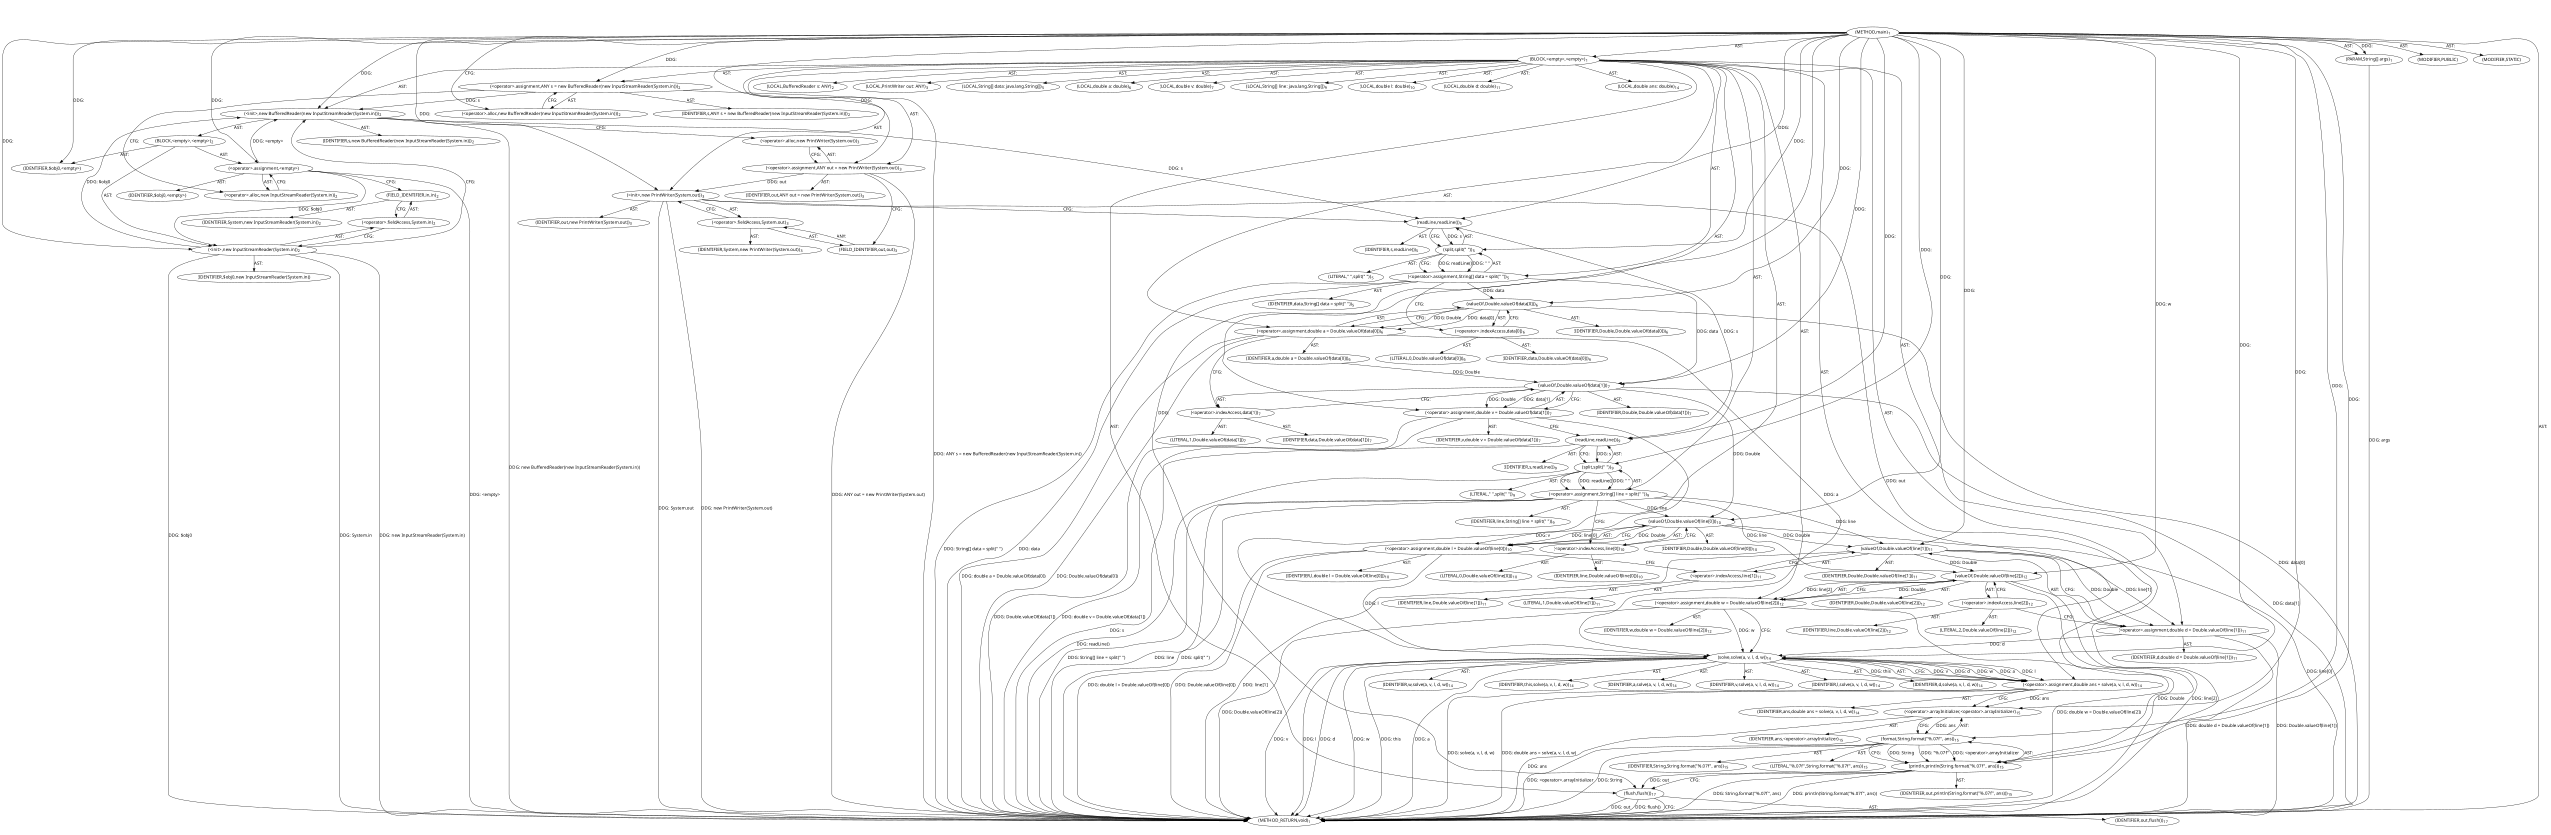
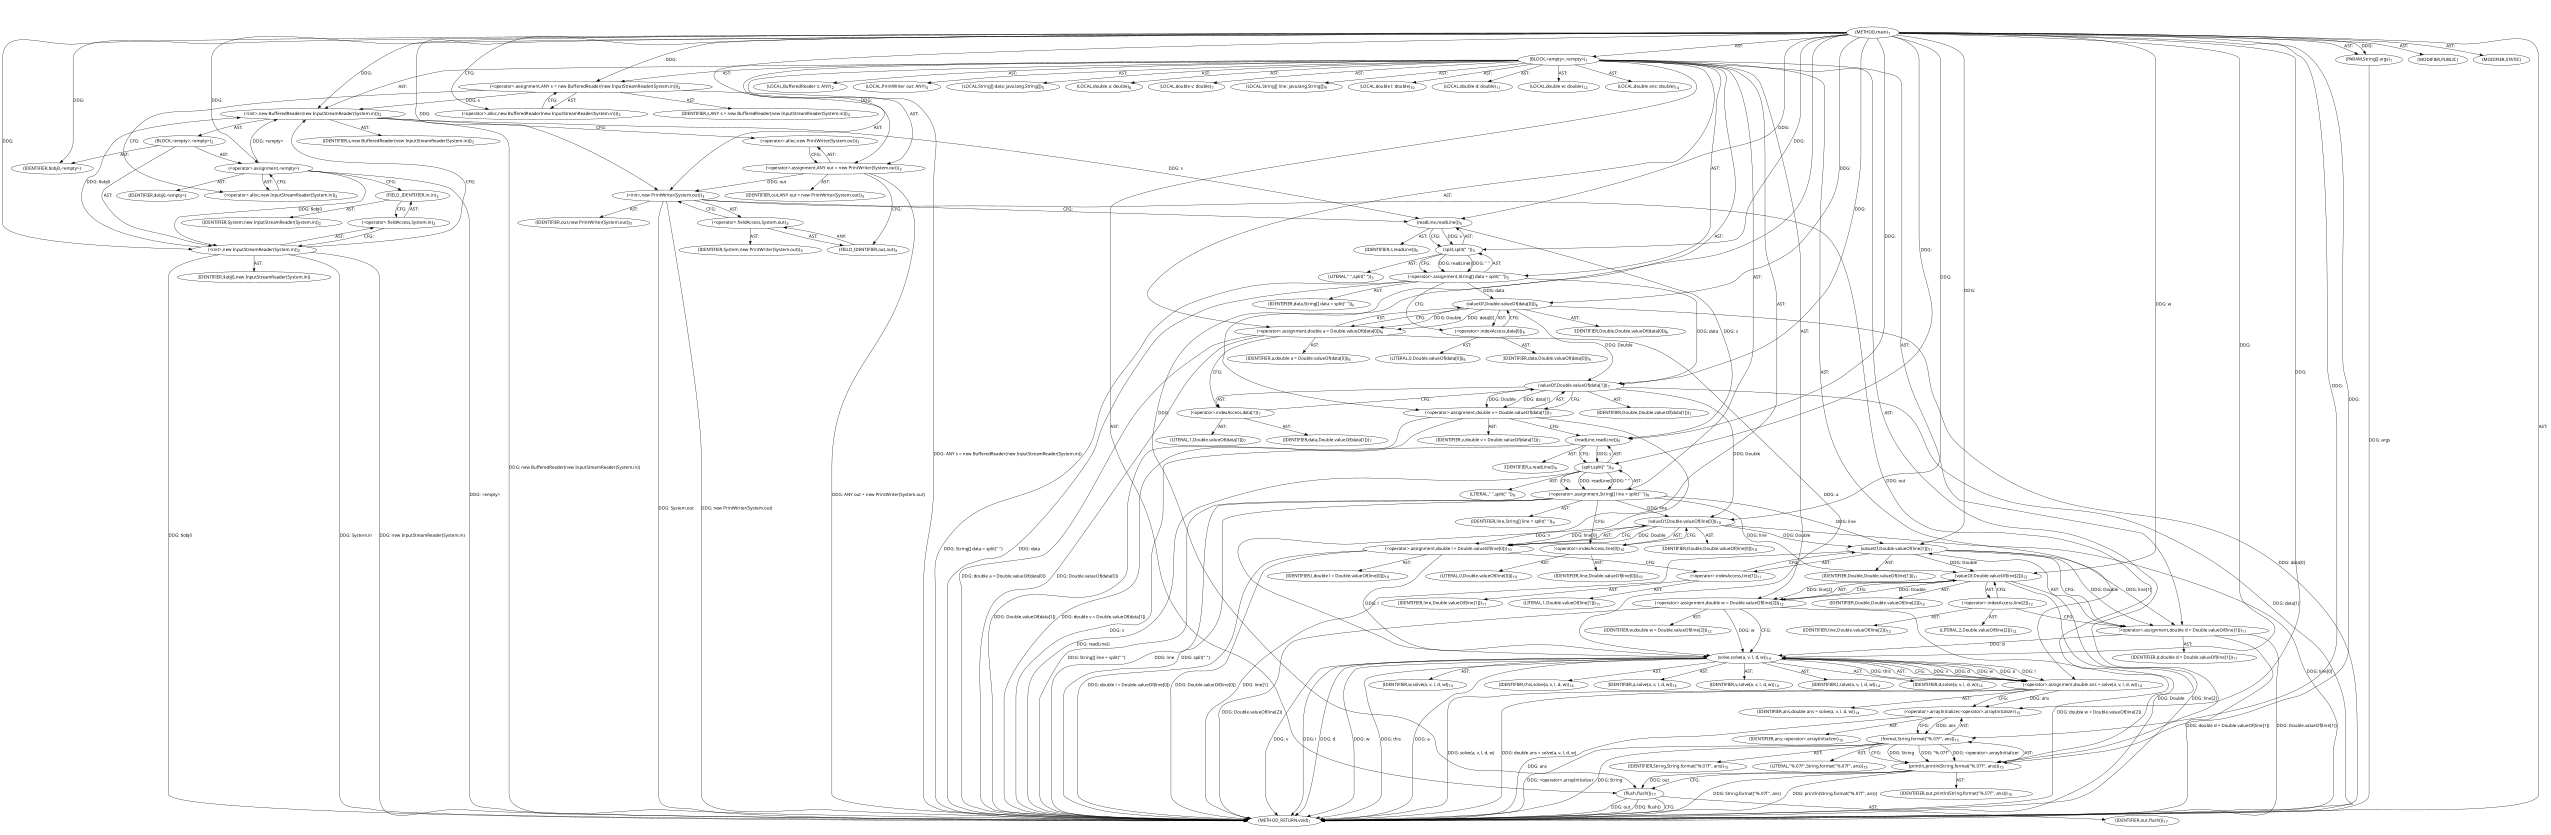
none -> (1559, 87)
(1438, 373) -> (1578, 342)
